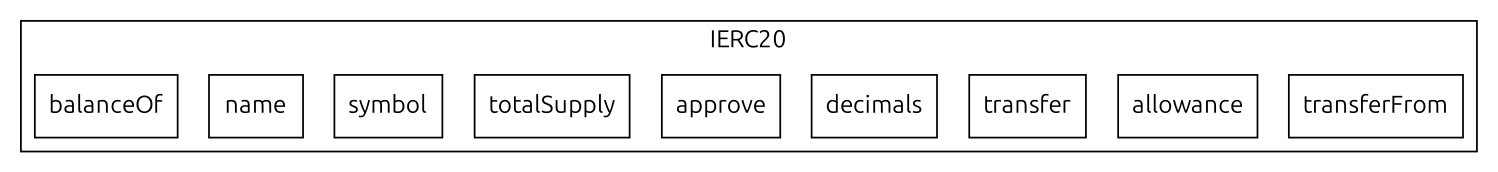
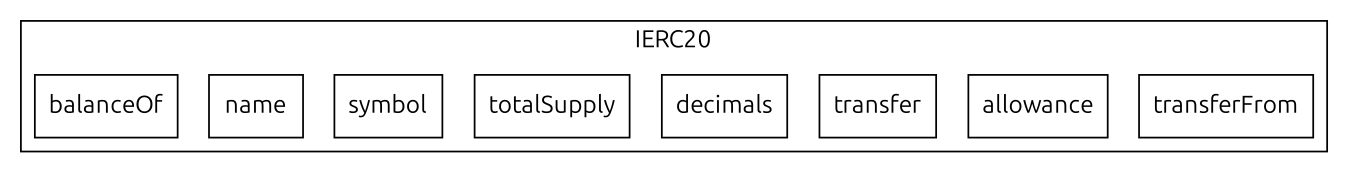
(721, 106) -> none
